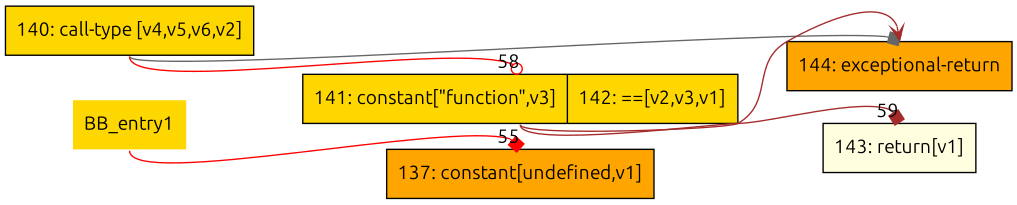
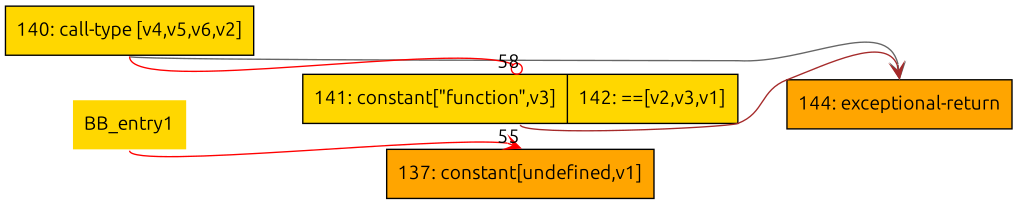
(508, 49) -> (539, 60)
(899, 148) -> none
(318, 150) -> (318, 150)
